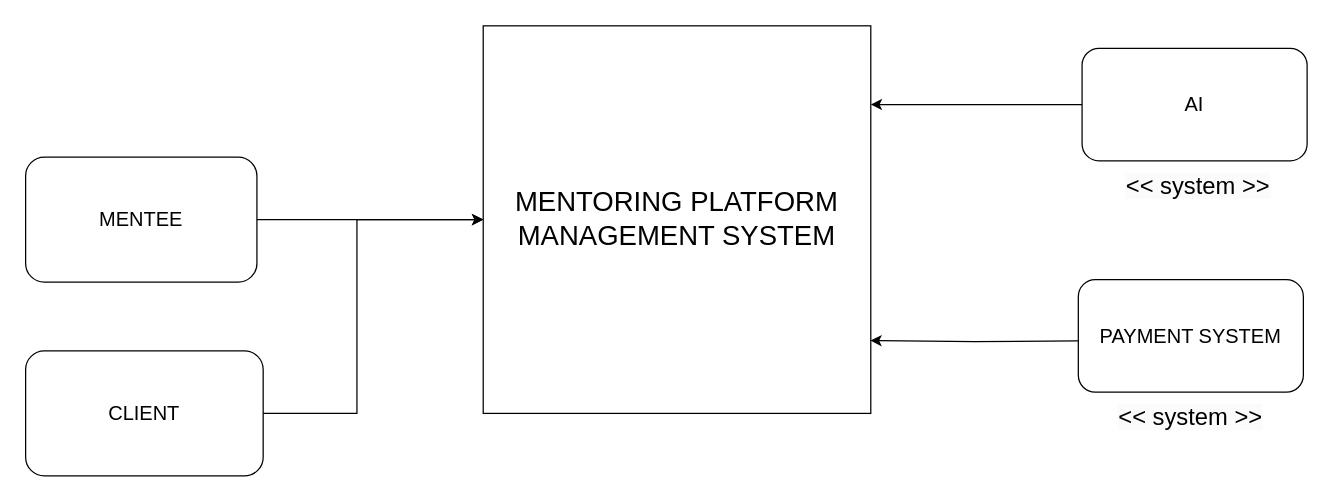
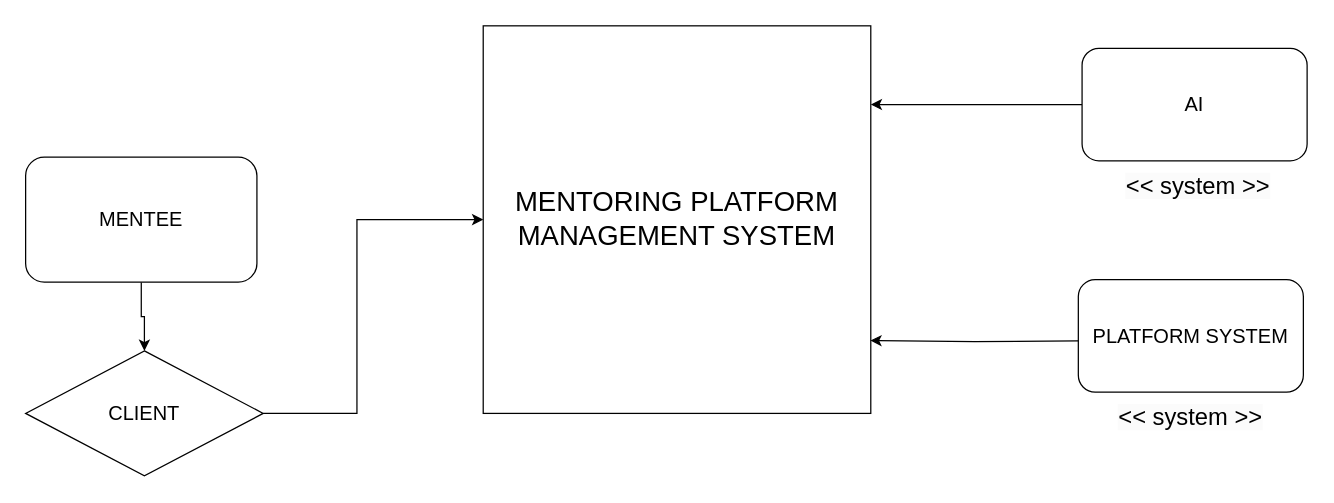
(305, 219) -> (141, 313)
(1191, 336) -> (1191, 336)
(144, 413) -> (144, 413)
